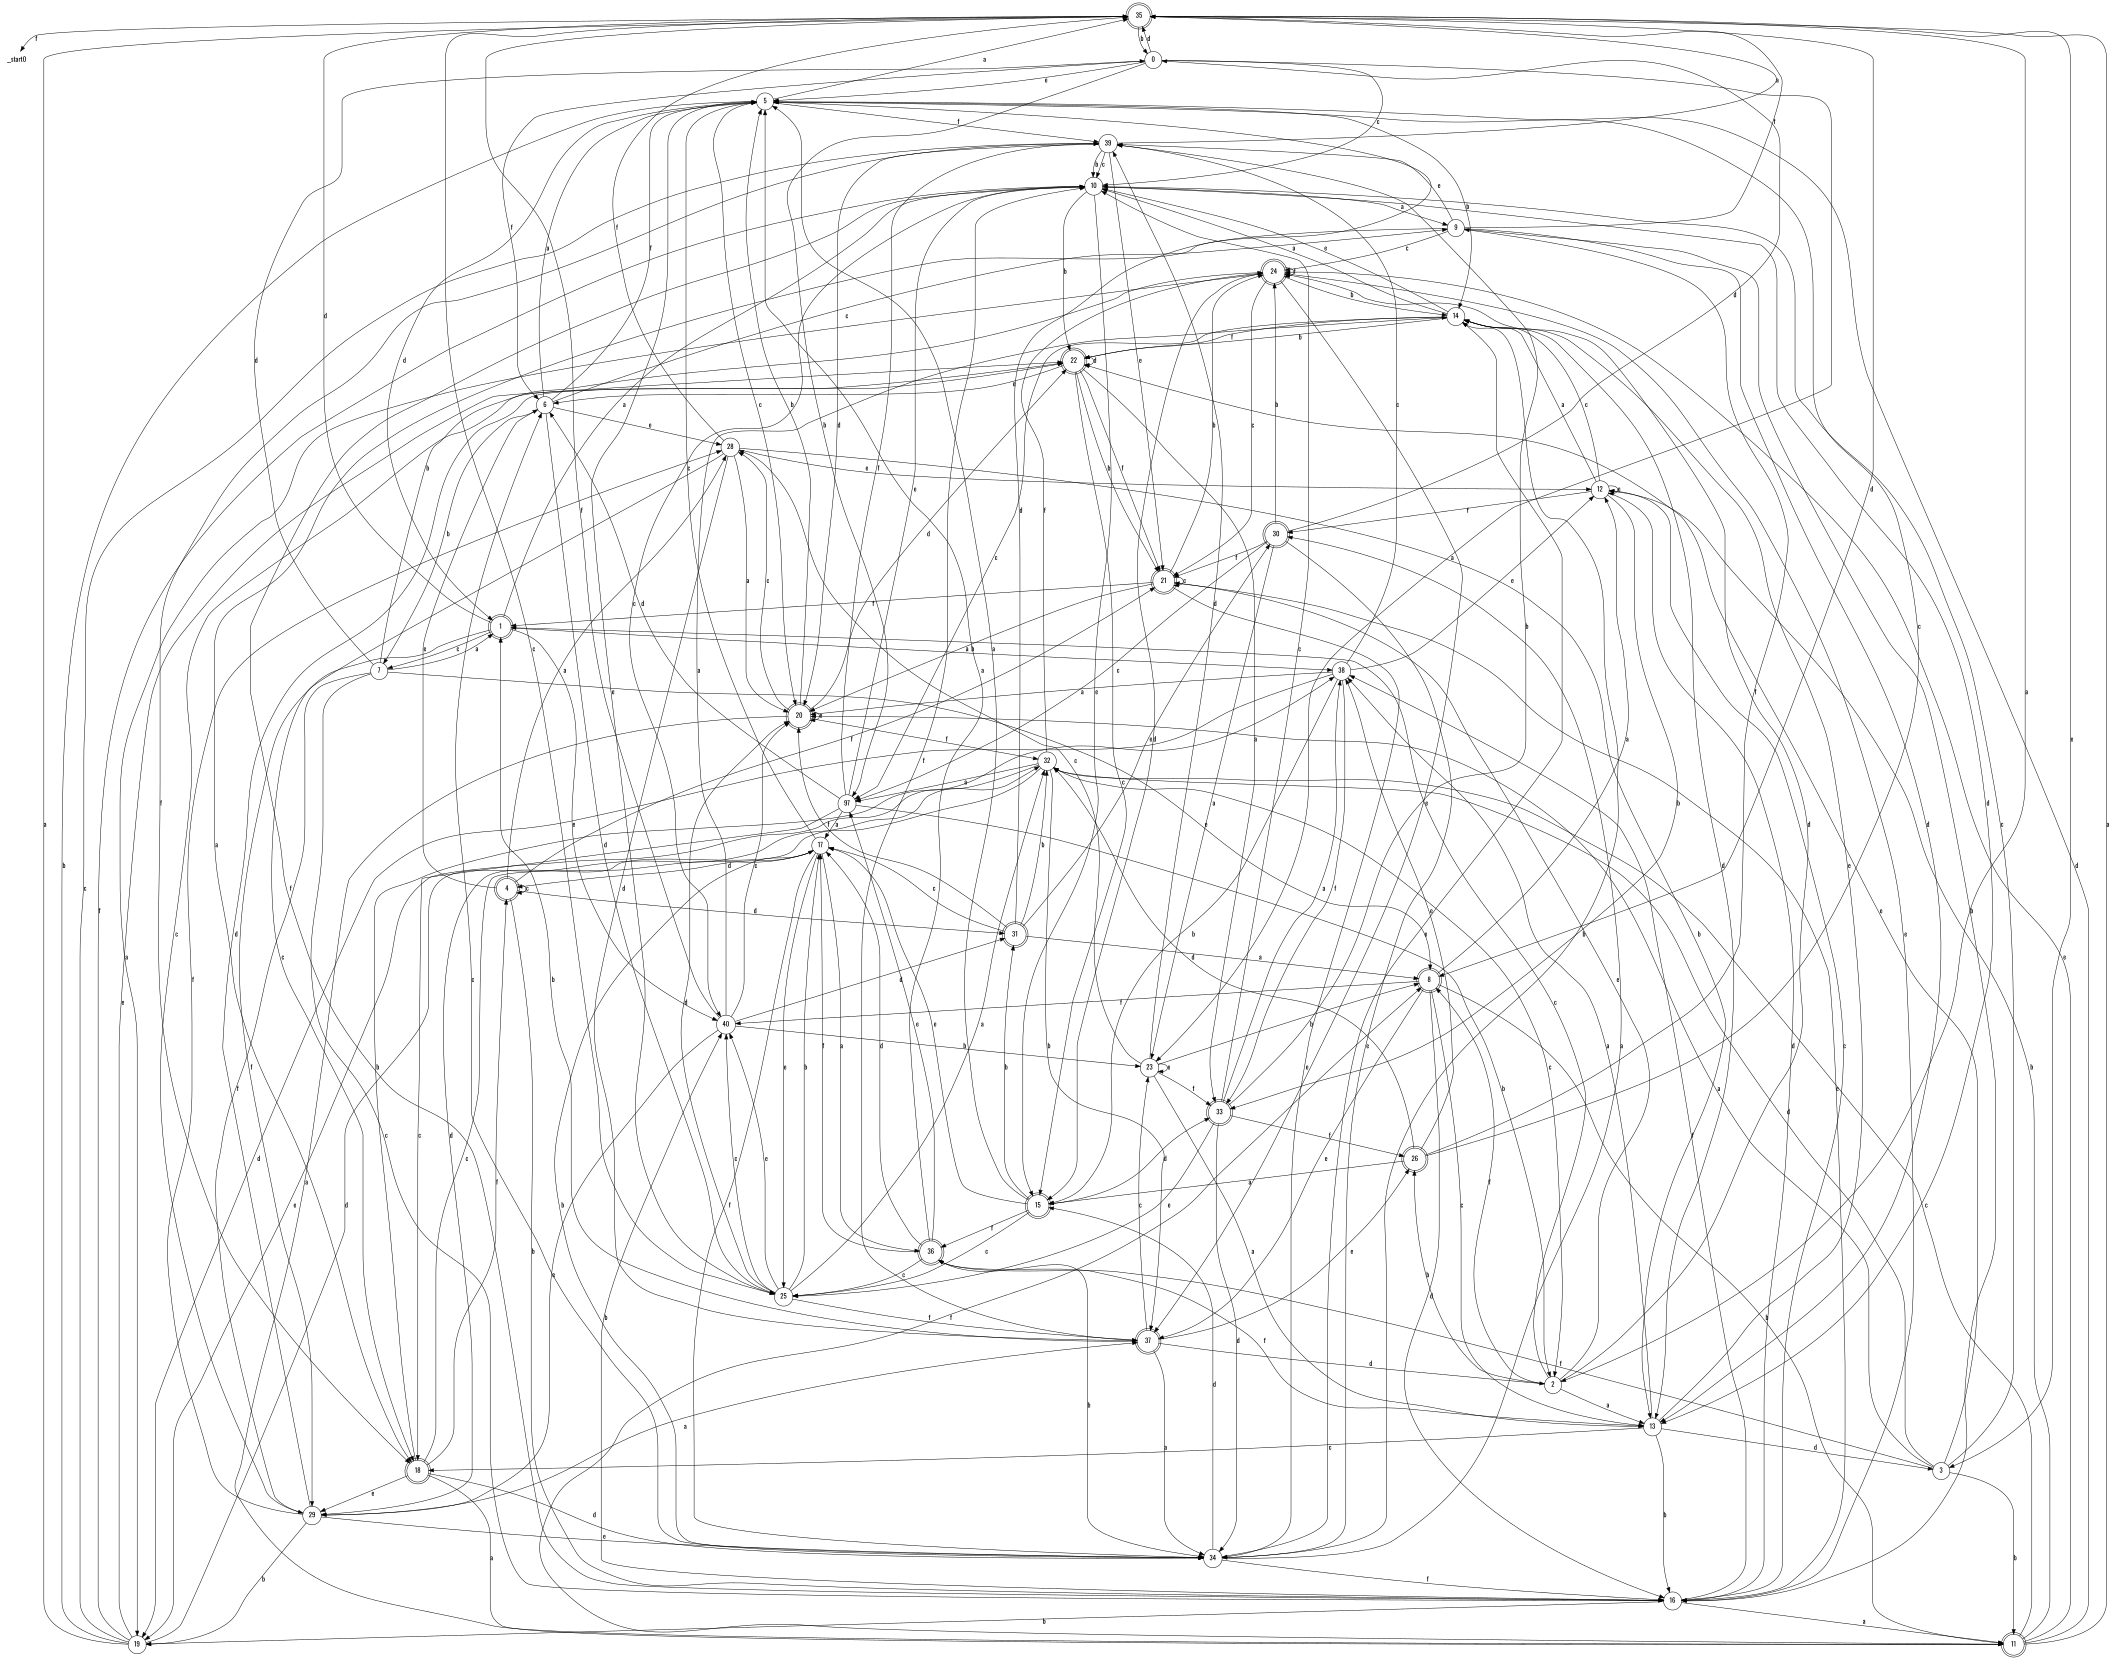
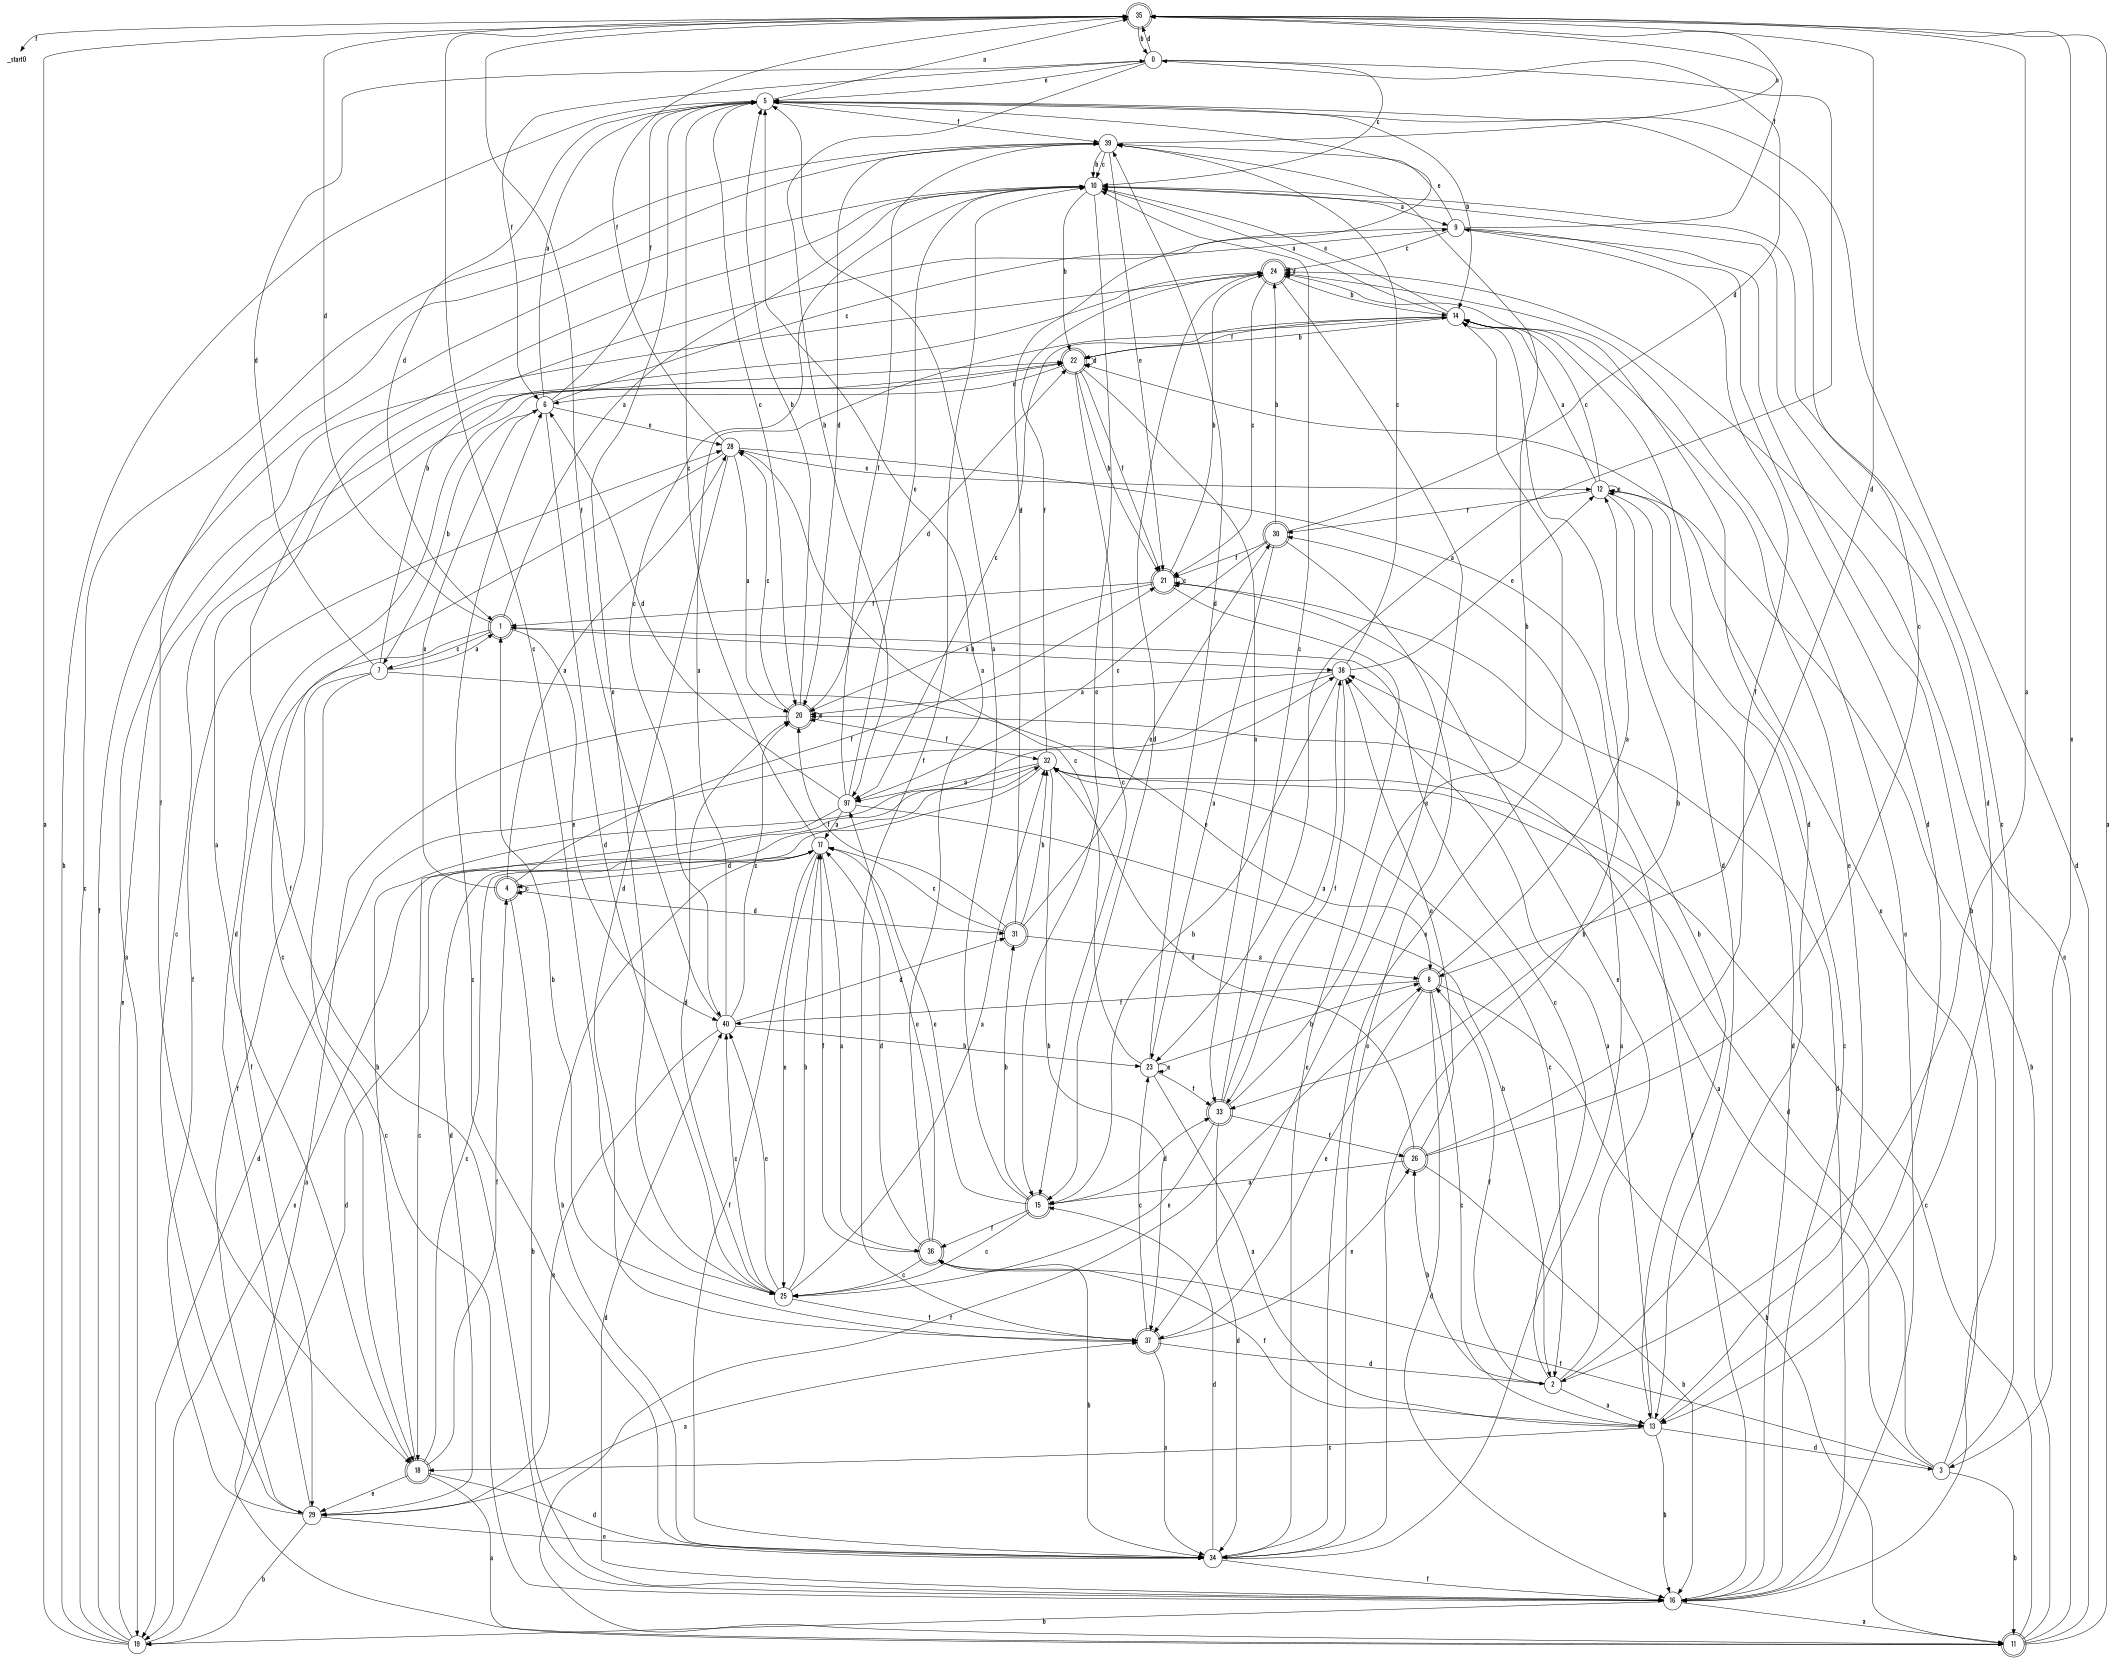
(1838, 1089) -> (1838, 1089)
(606, 1318) -> (606, 1318)
none -> (1631, 1344)
